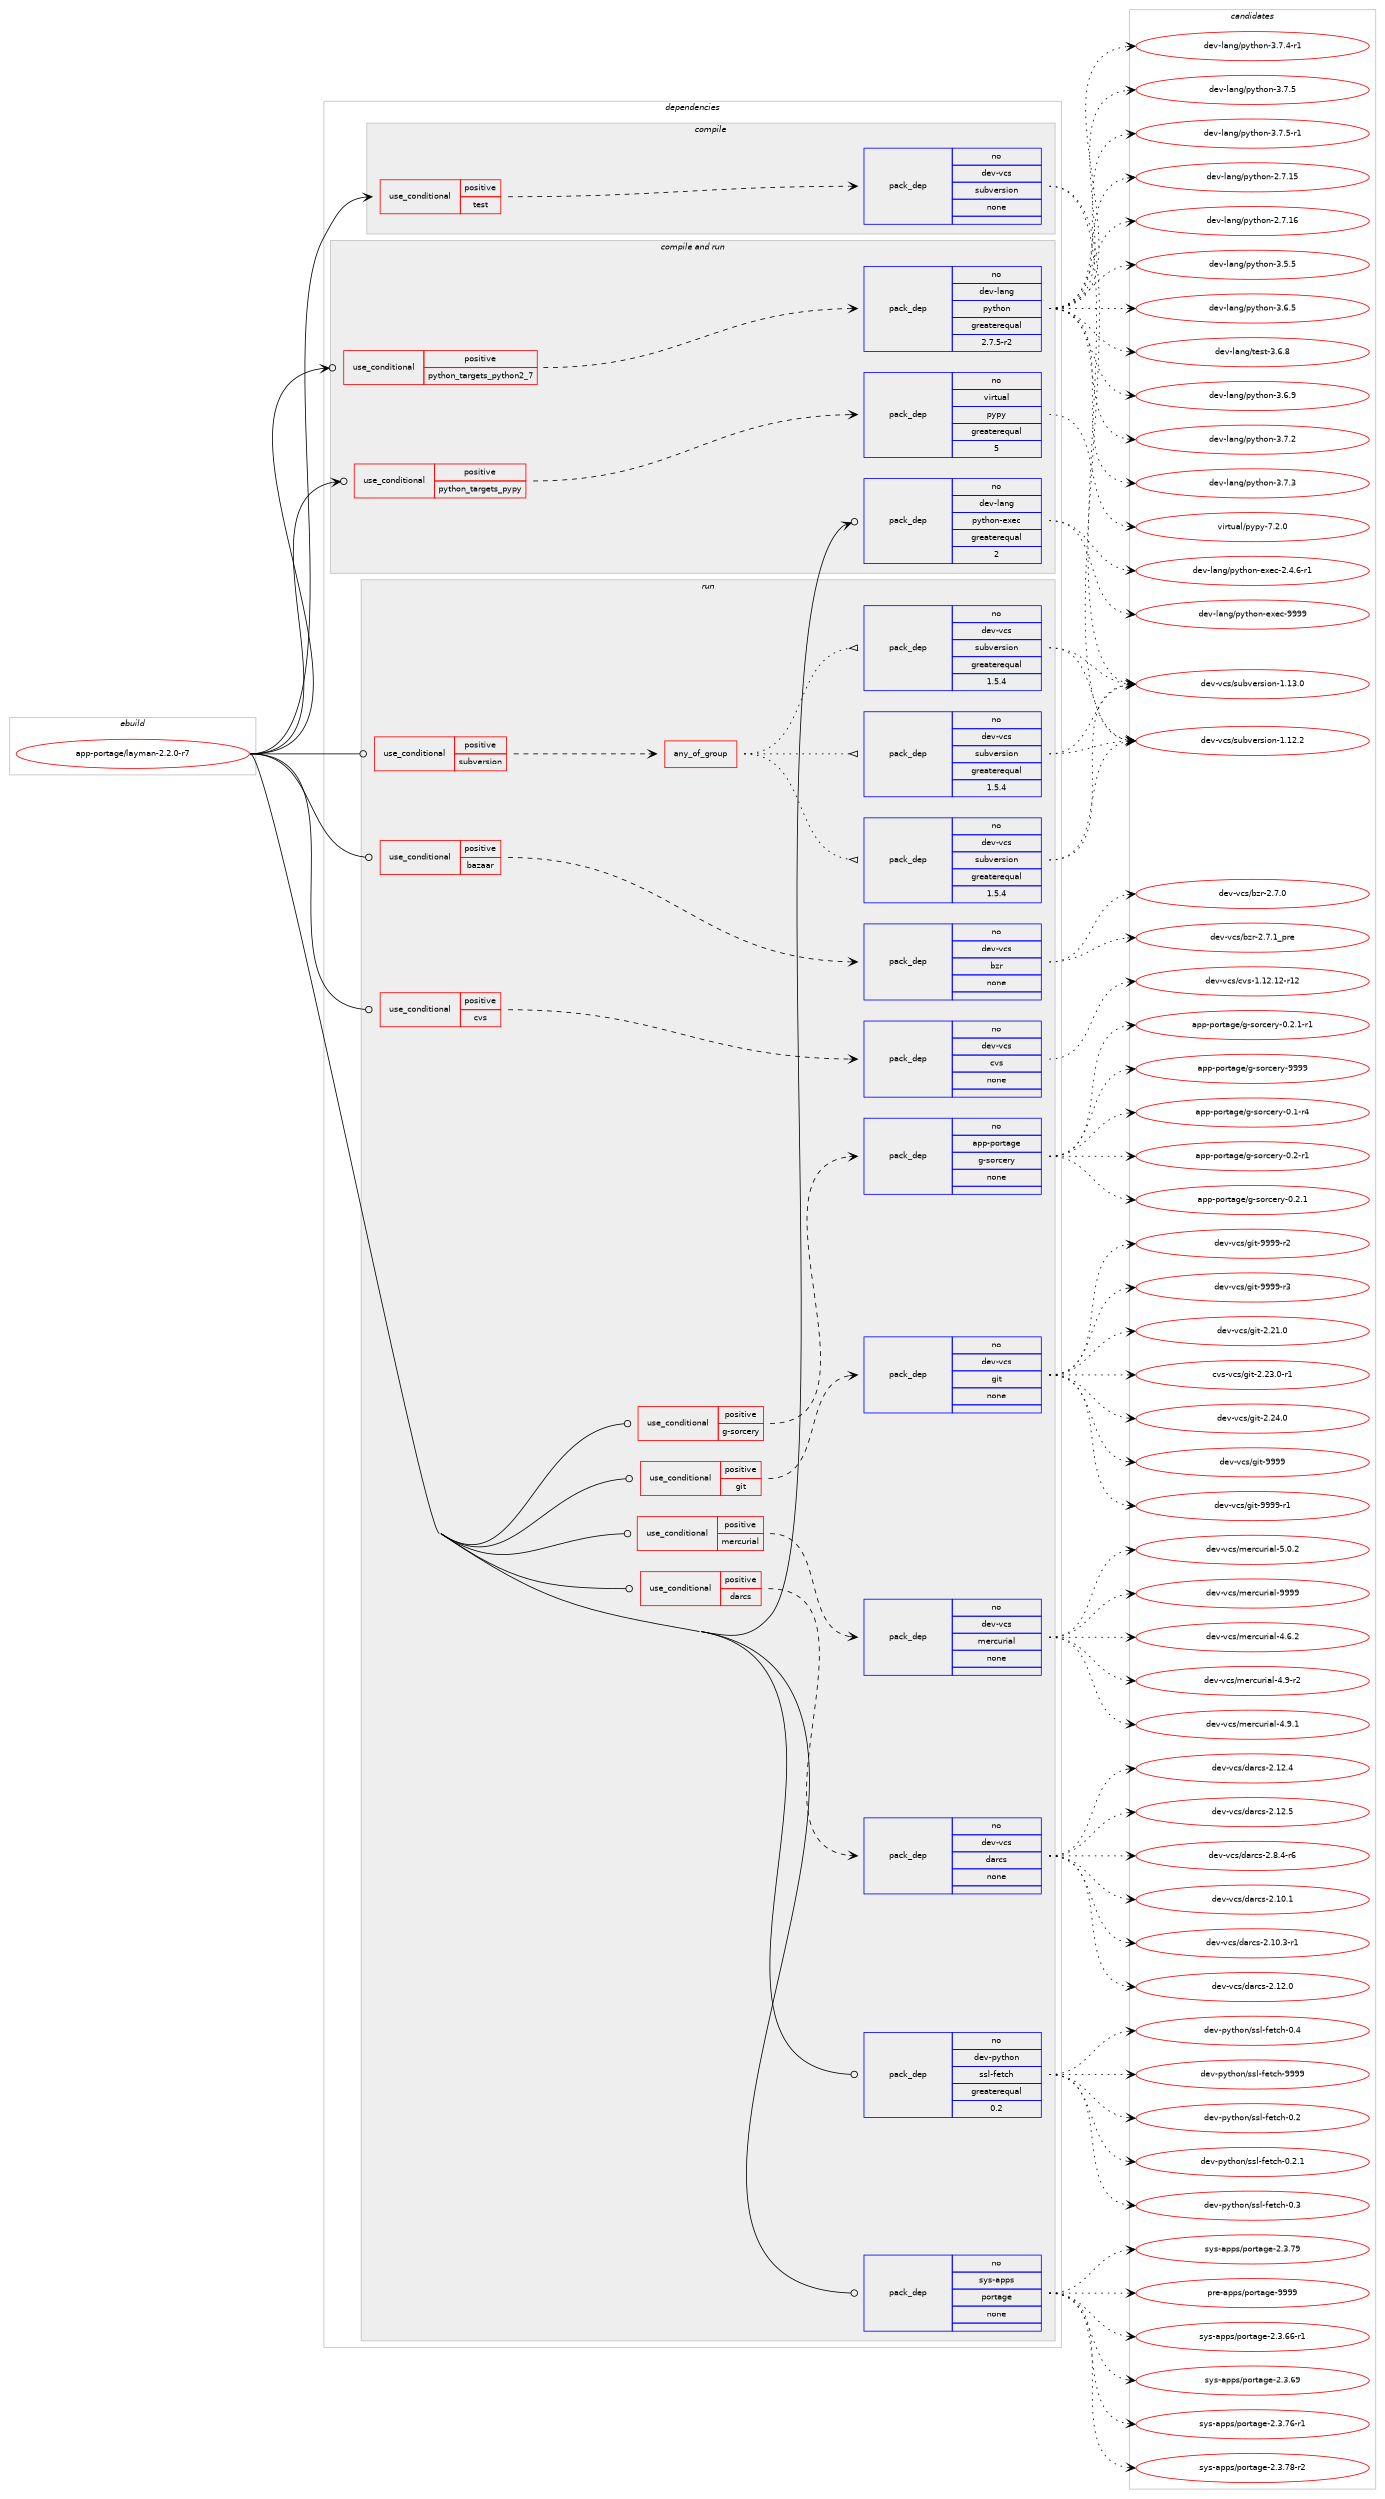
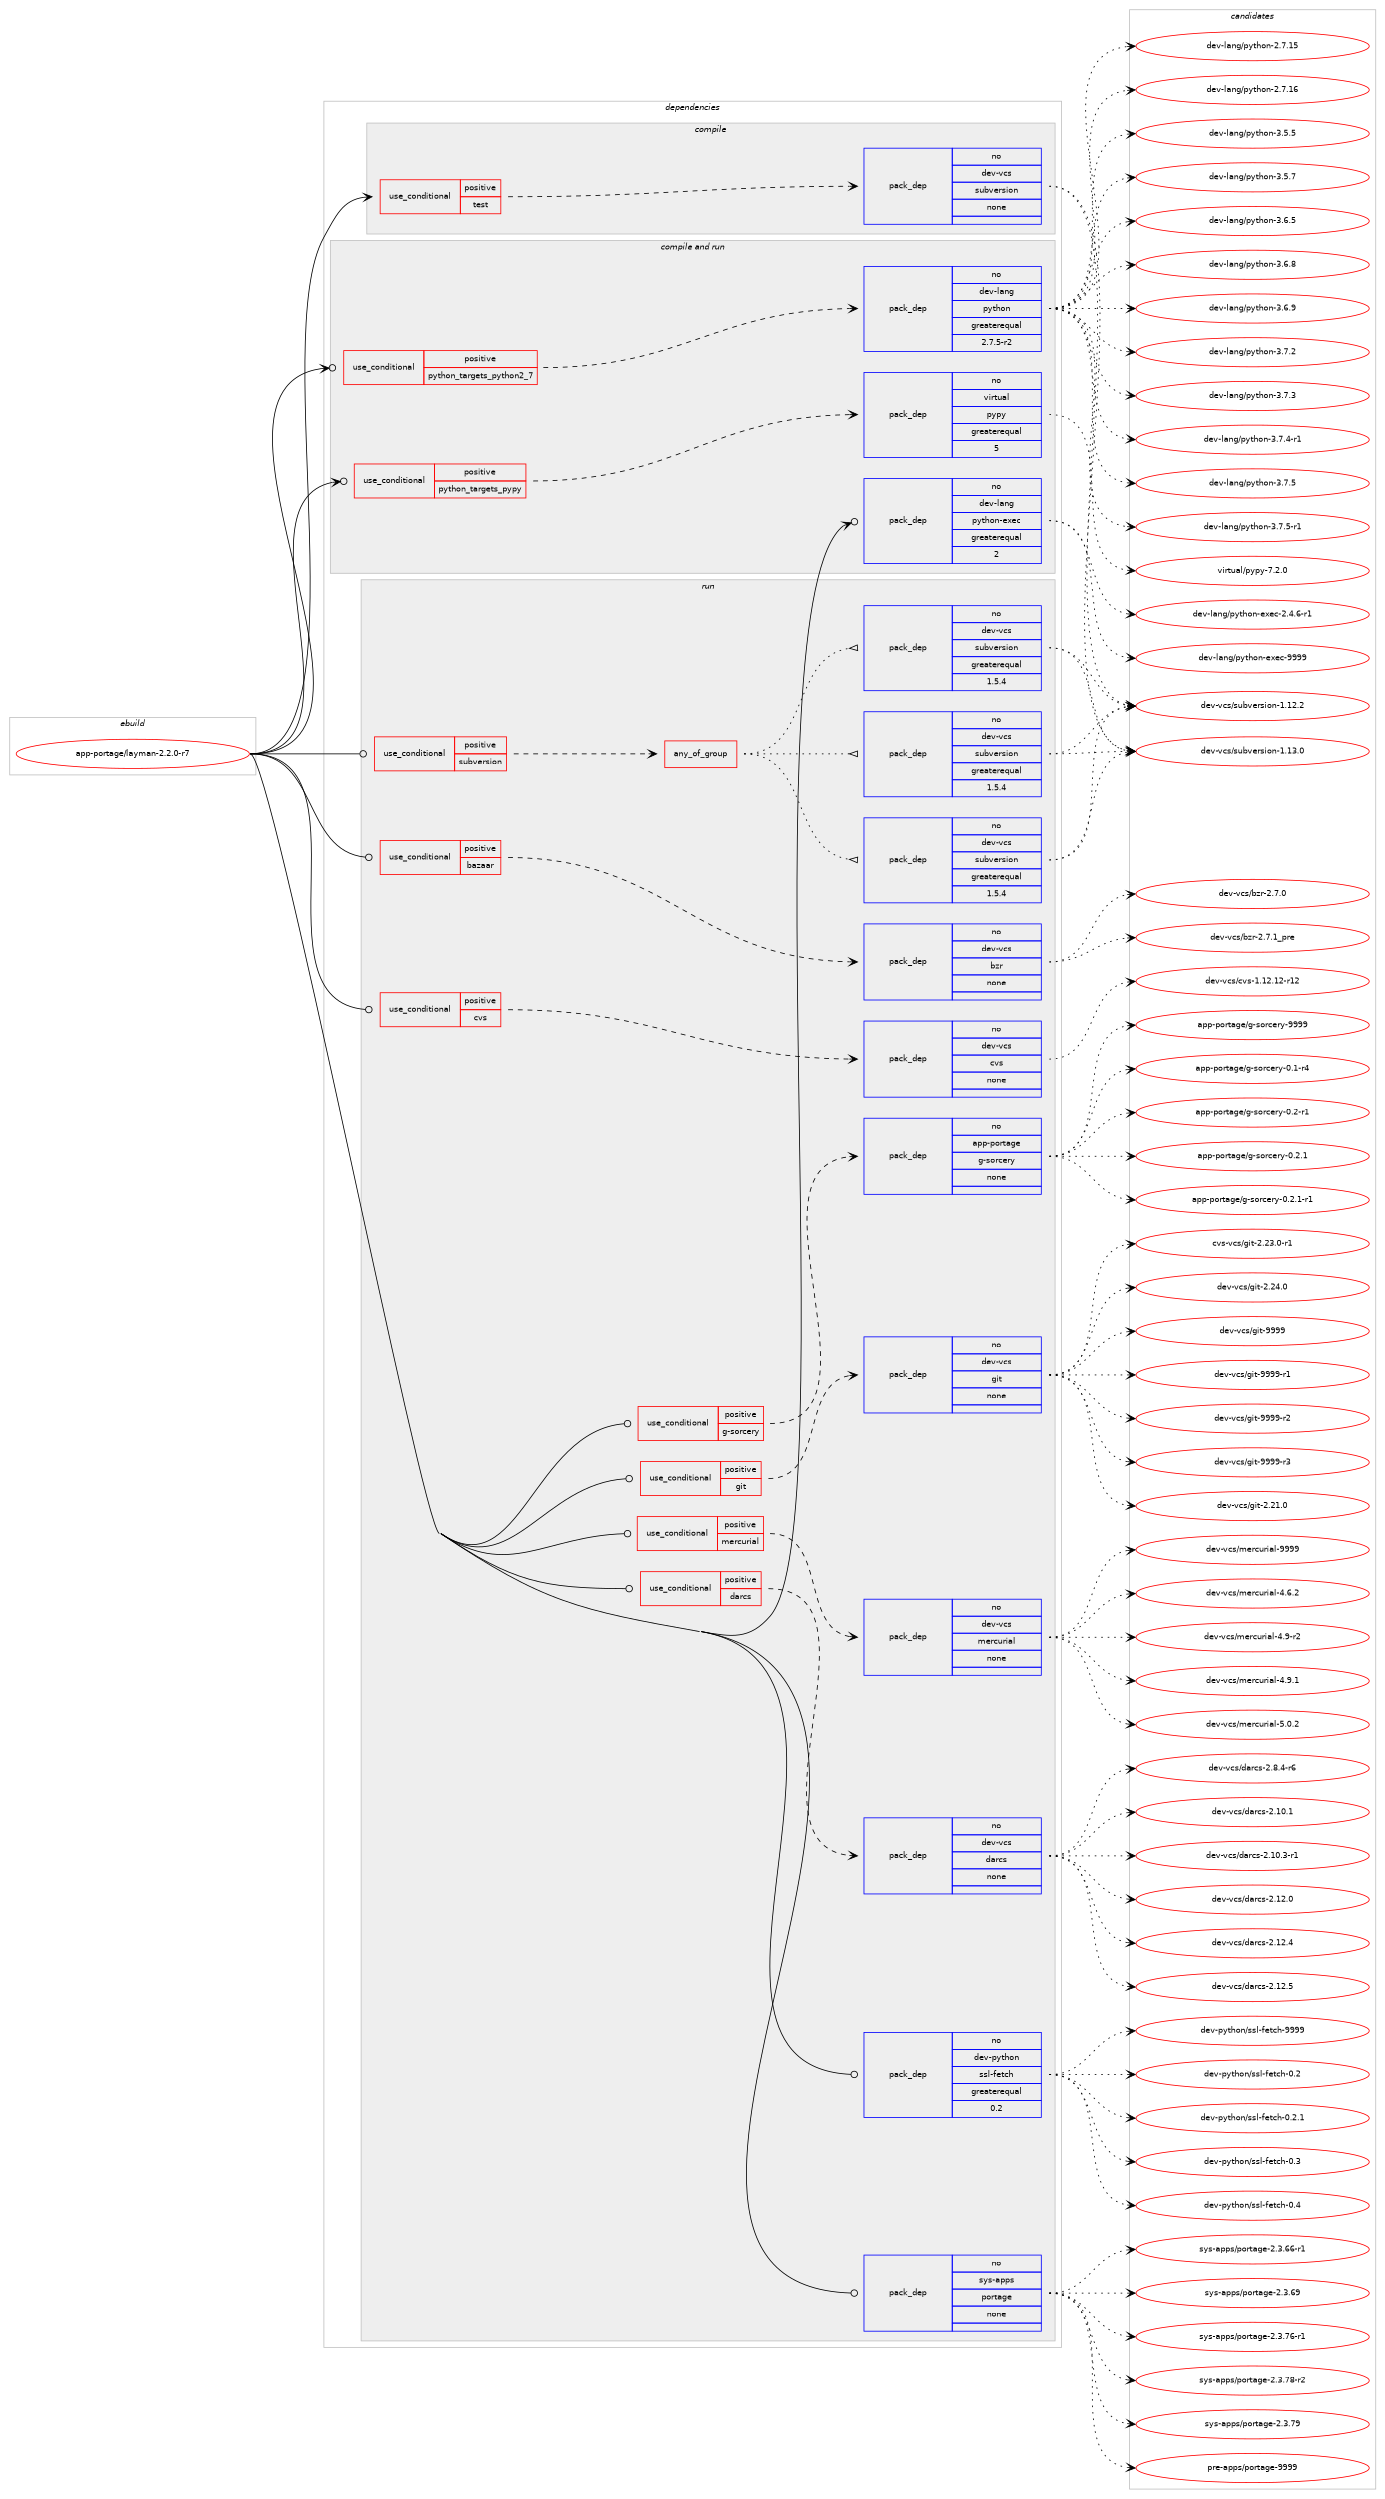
none -> (1253, 177)
(1253, 352) -> (1253, 265)
